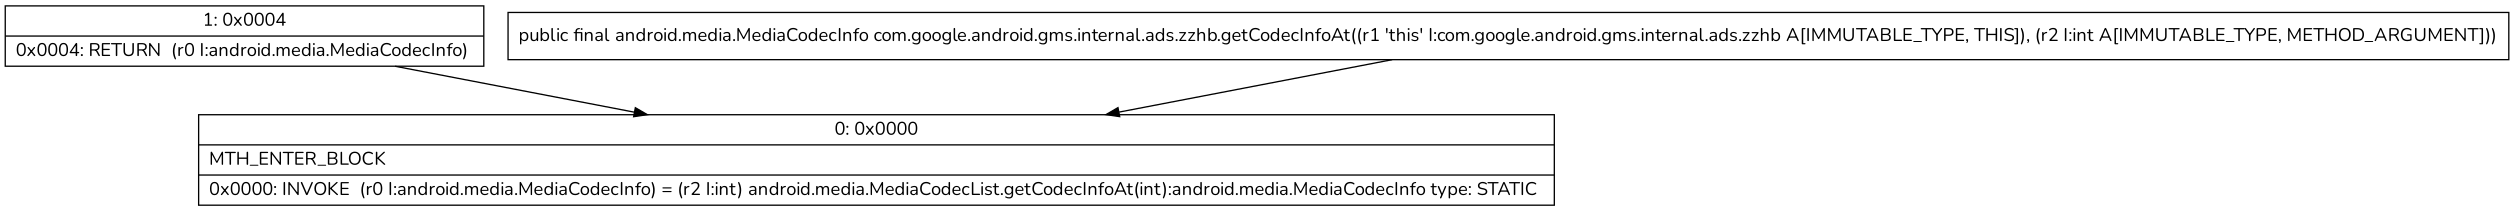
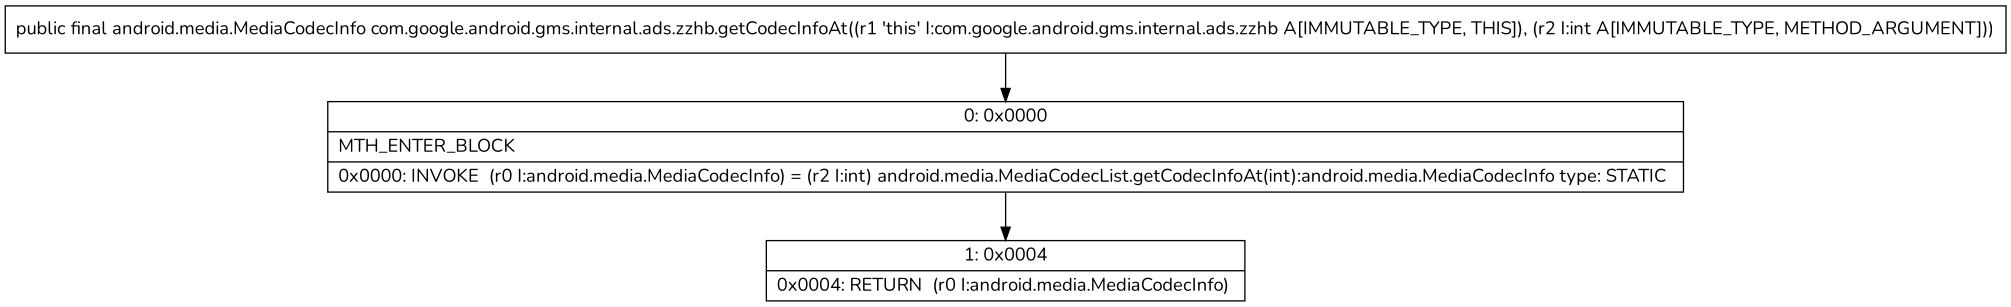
(515, 89) -> (1006, 210)
